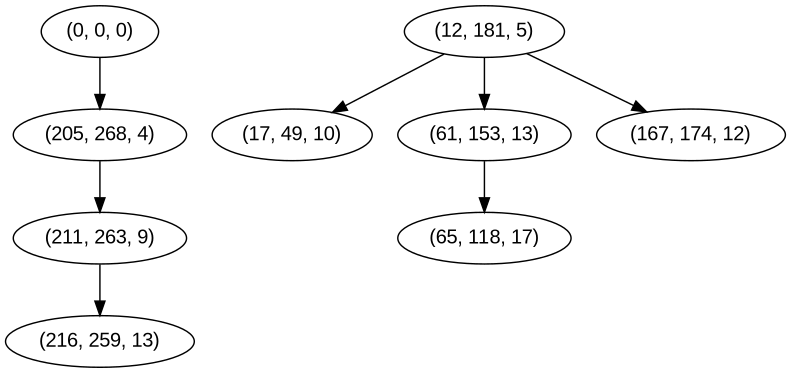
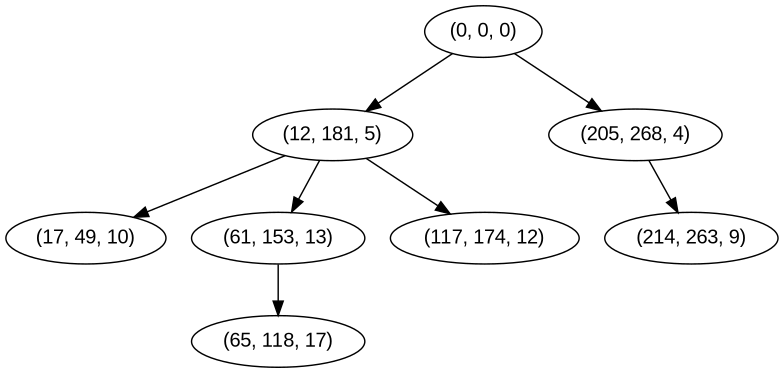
none -> (415, 78)
(691, 135) -> (485, 238)
(100, 238) -> (691, 238)
(100, 341) -> none
